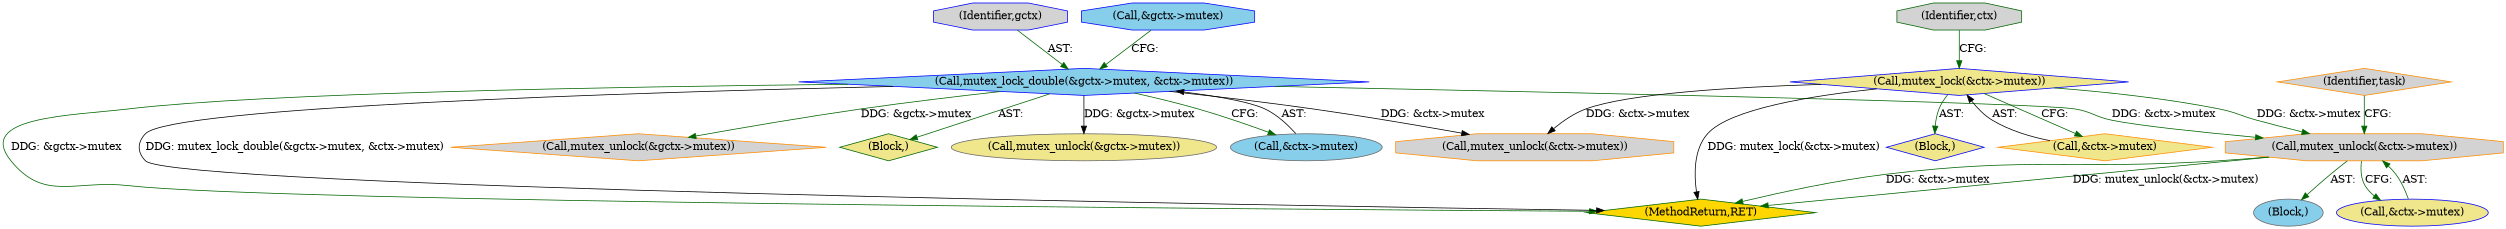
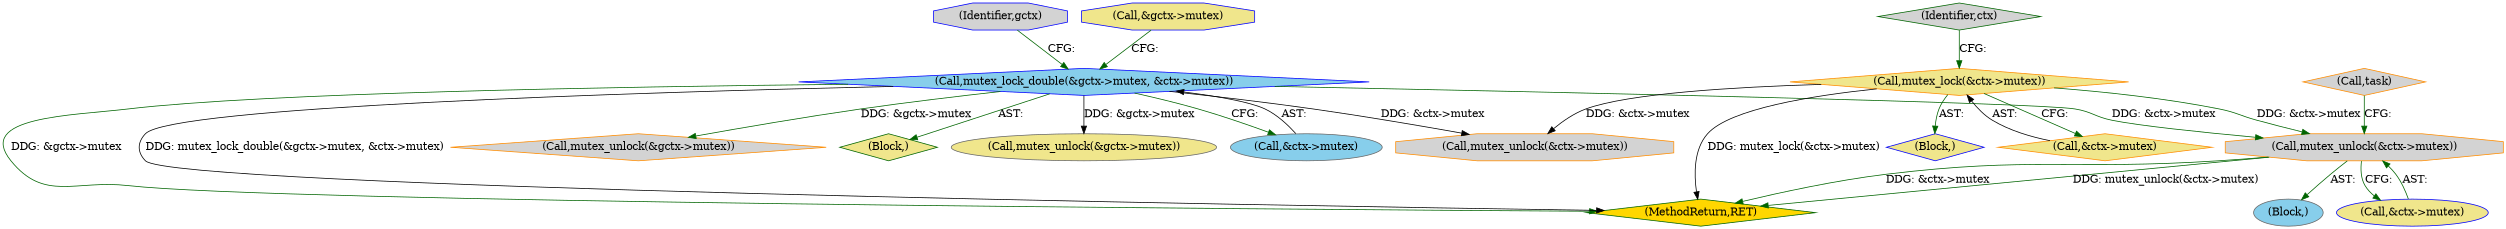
(1168, 17) -> (1168, 17)
(1959, 17) -> (1959, 17)
(1062, 49) -> (1063, 49)
(1959, 82) -> (1959, 82)
(2364, 82) -> (2364, 82)
